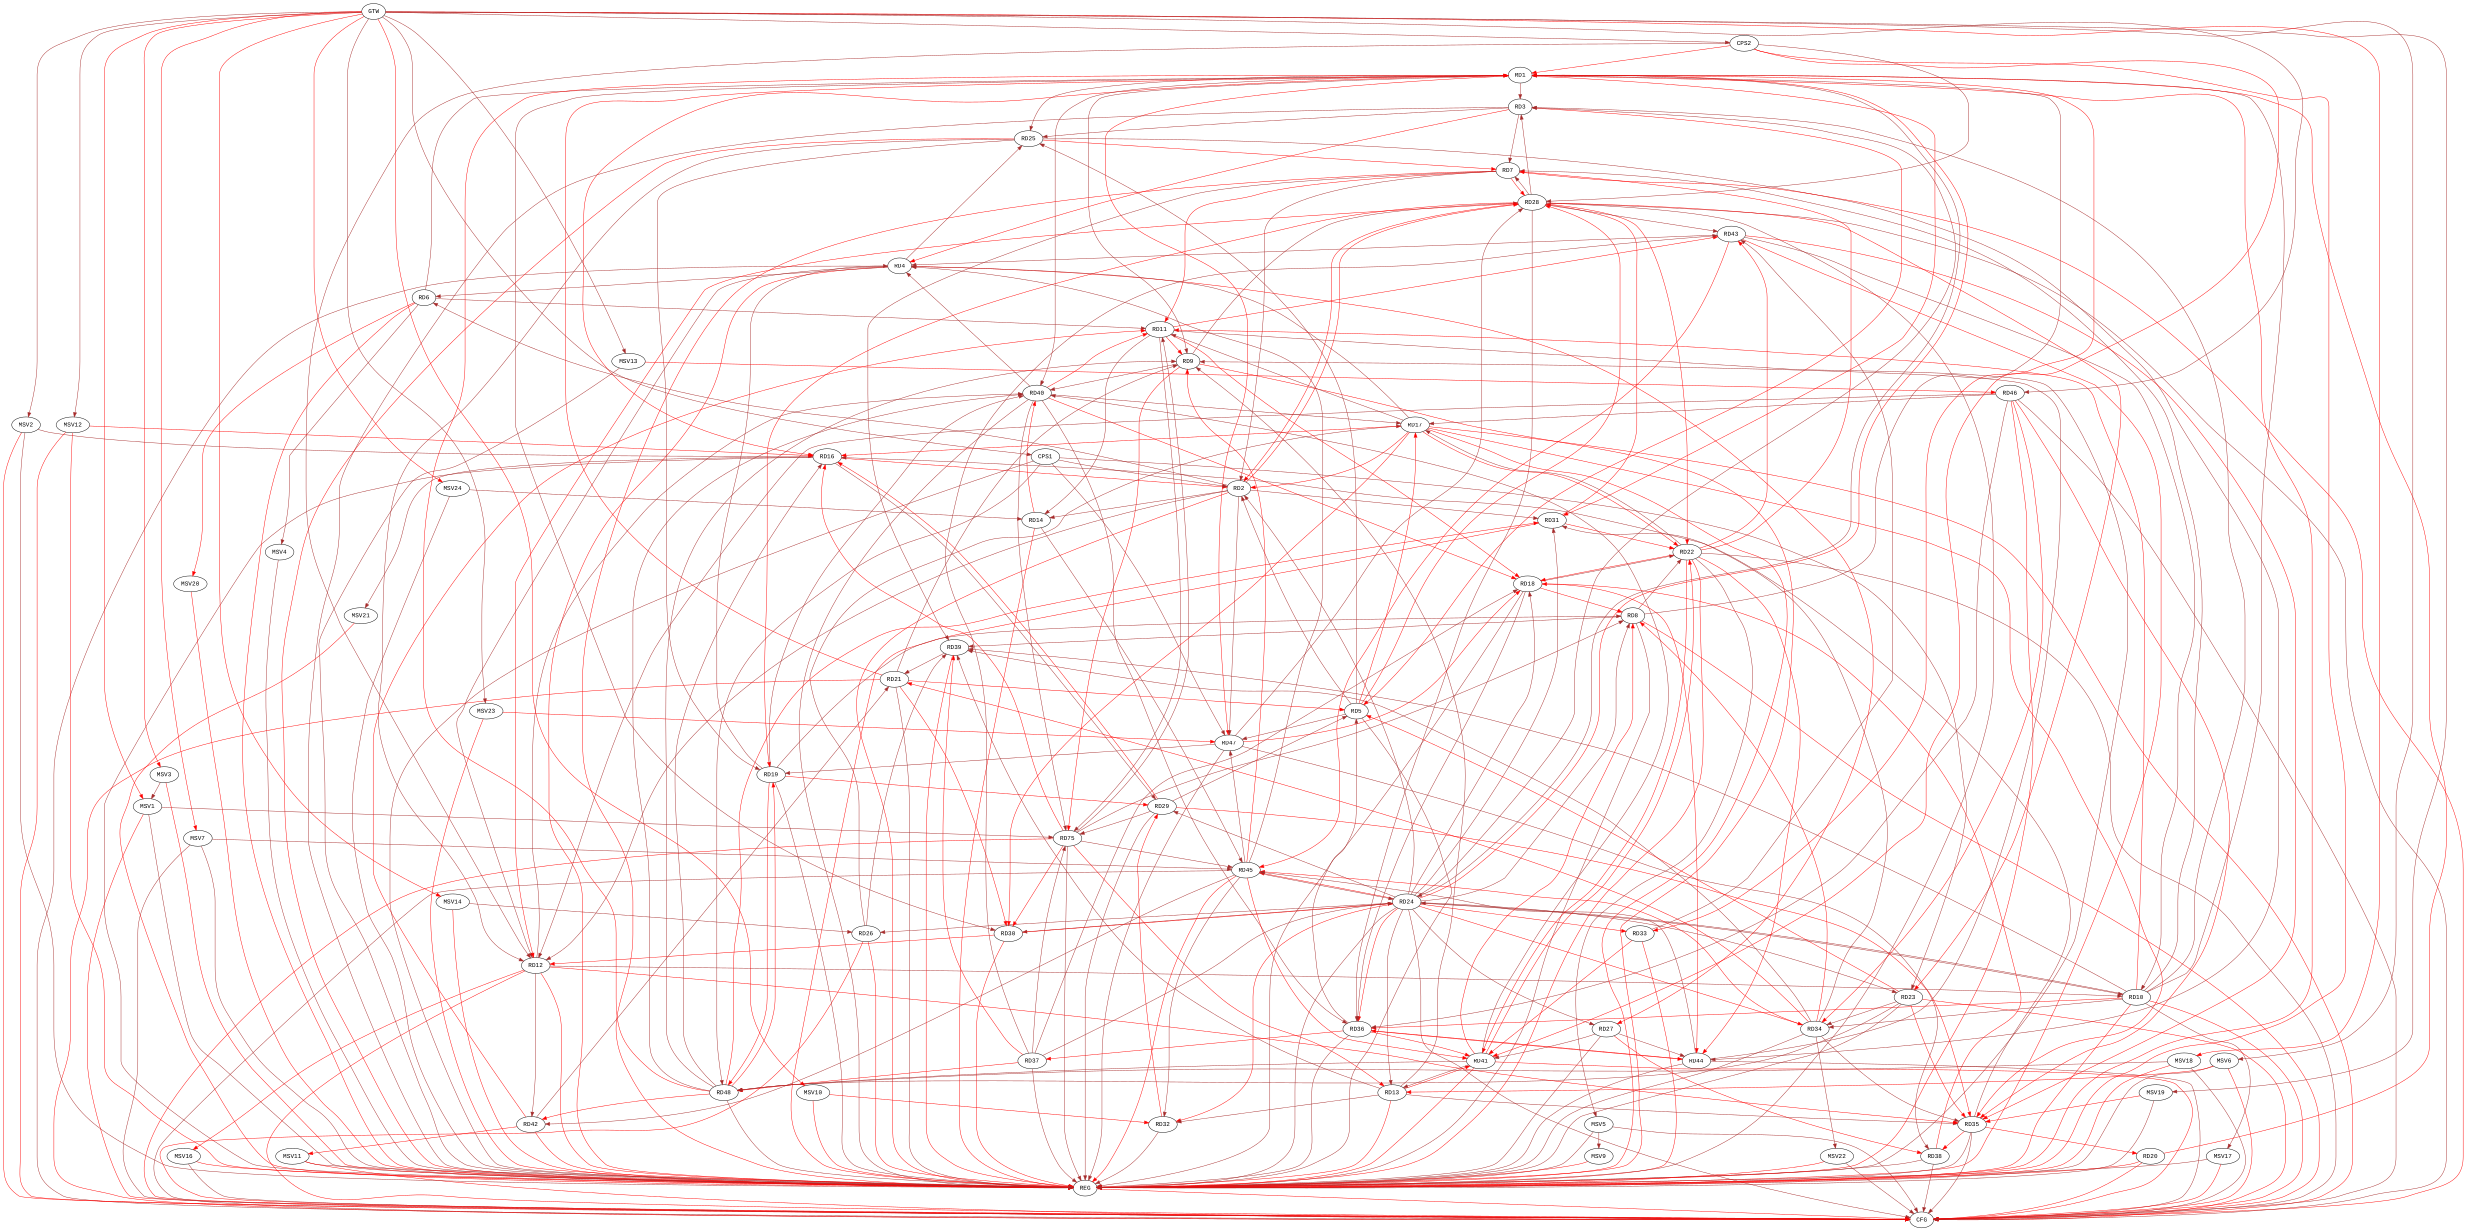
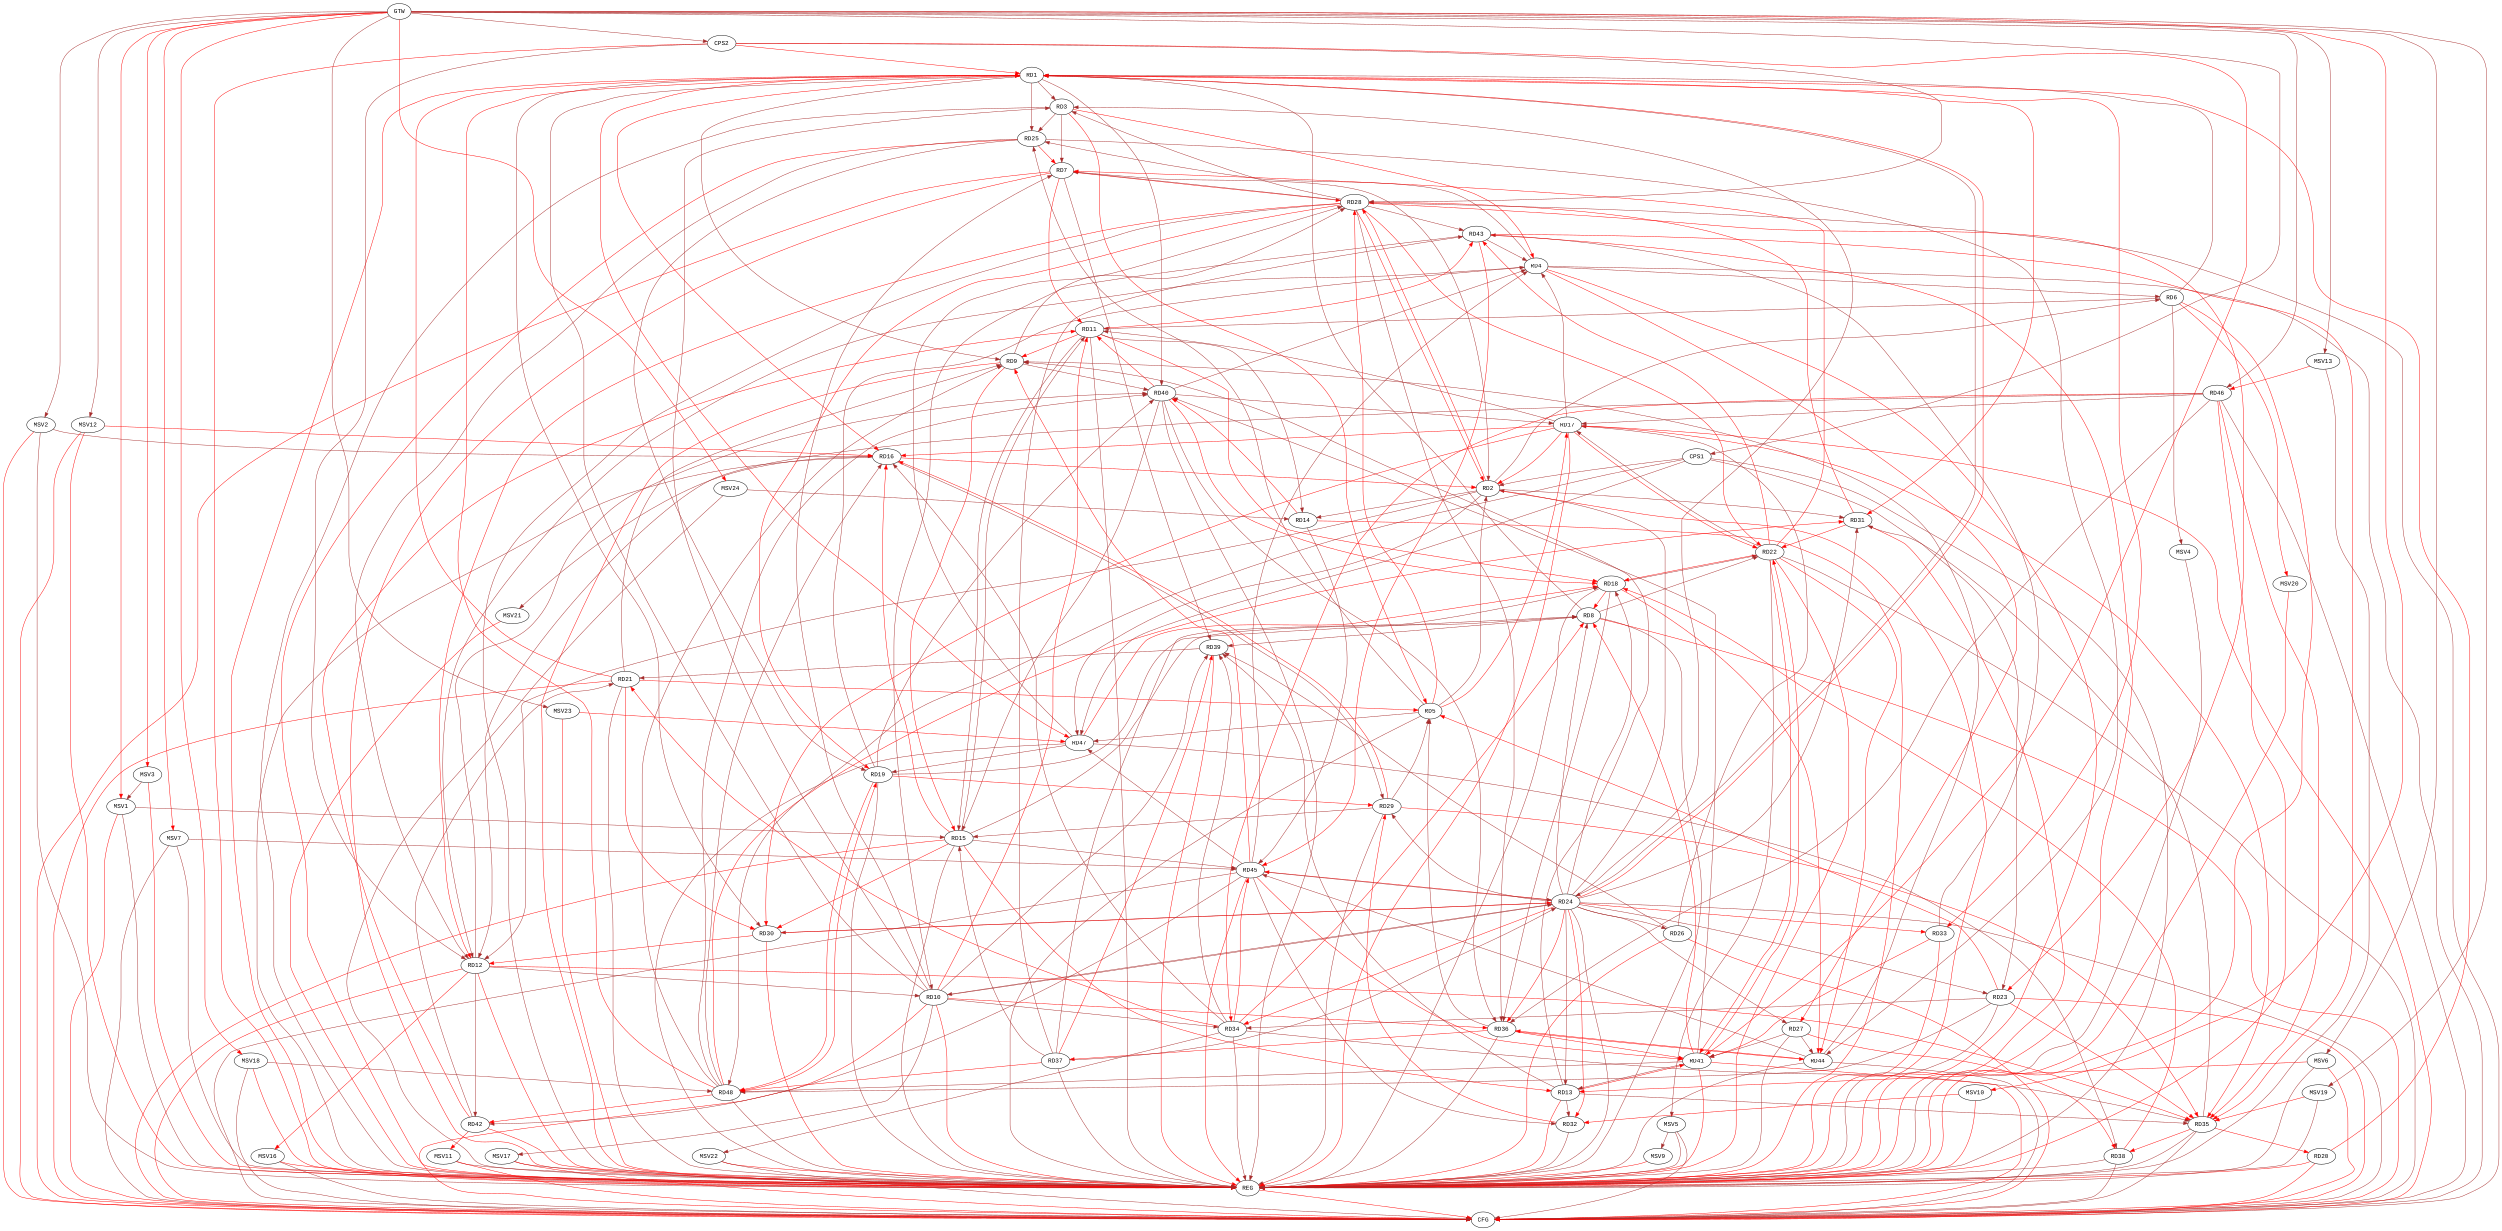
(1068, 838) -> (959, 838)
(453, 902) -> none
